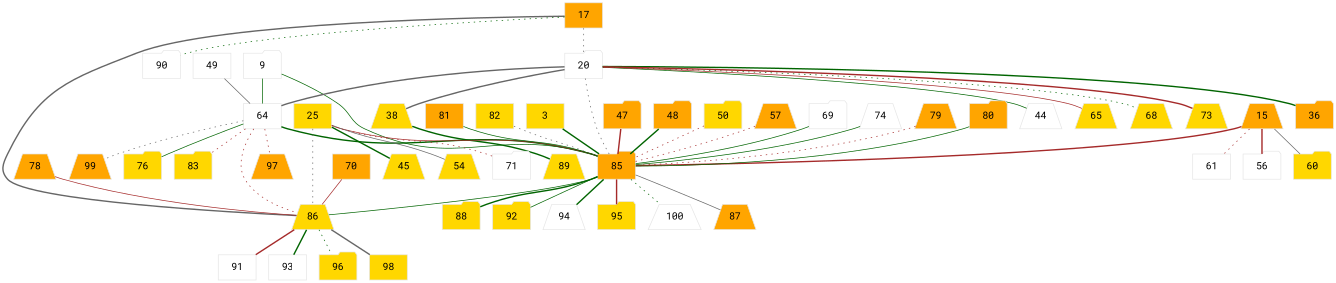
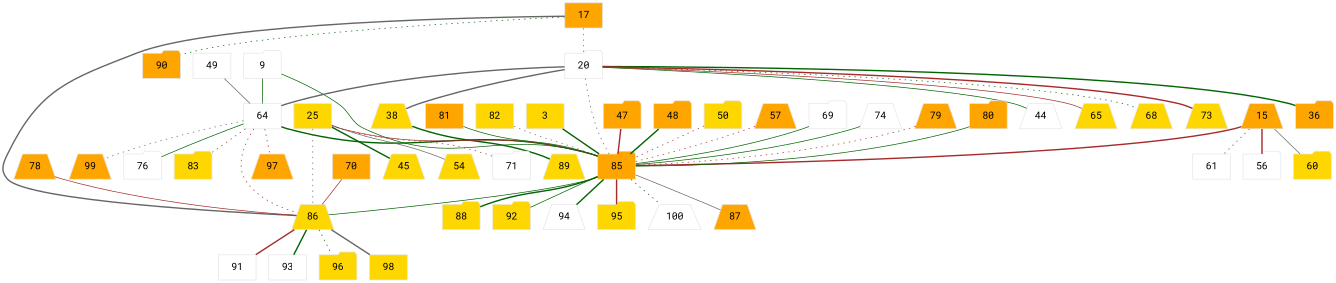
(162, 66) -> (162, 66)
(143, 167) -> (143, 167)
